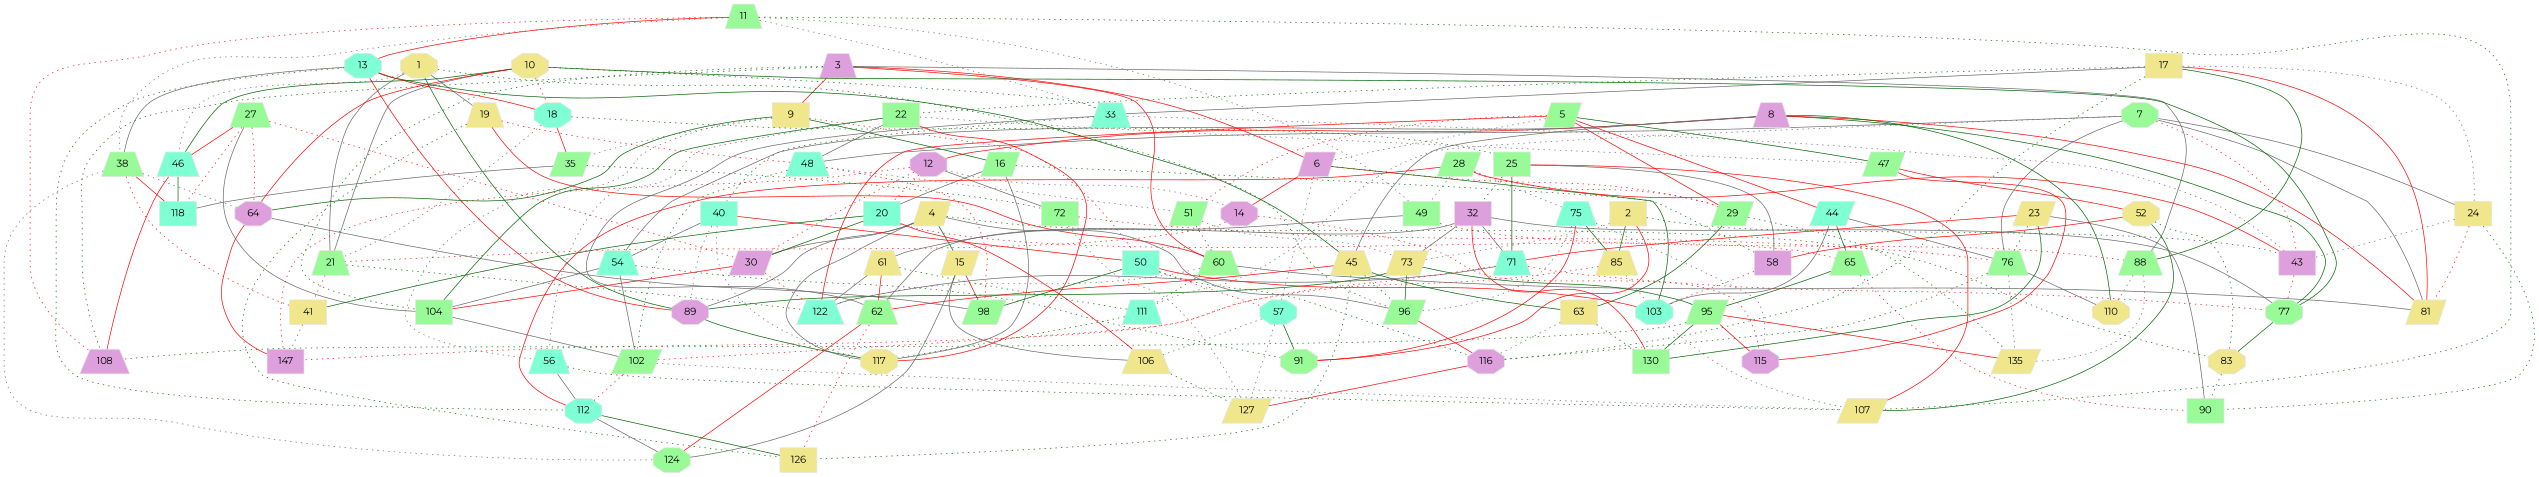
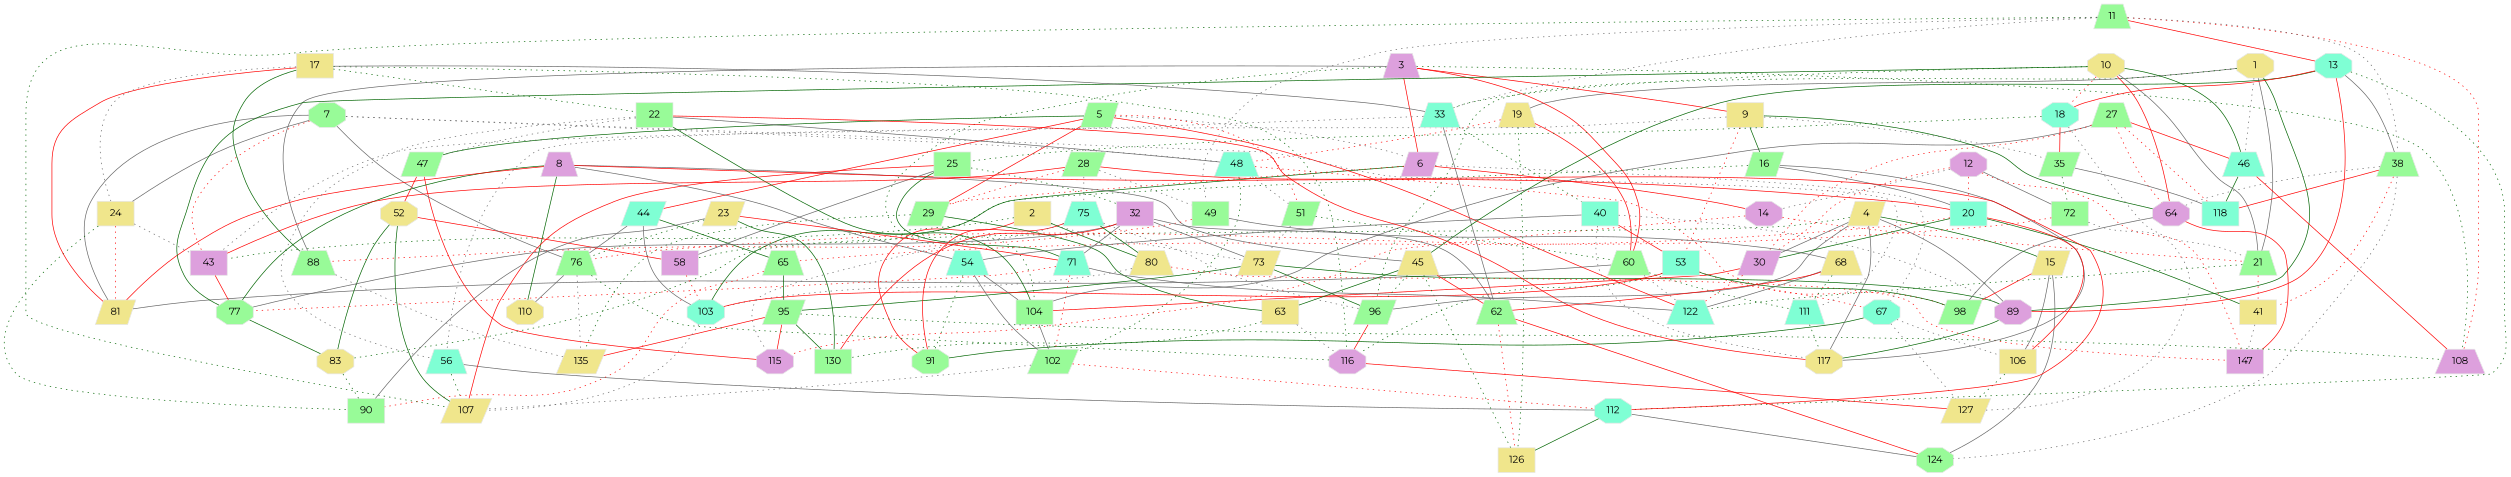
(1350, 131) -> (1159, 180)
(1180, 137) -> (783, 135)
(883, 263) -> (1841, 263)
(1141, 263) -> (1681, 263)
(1617, 263) -> (1152, 263)
(2225, 264) -> (359, 277)
(2126, 287) -> none
(2291, 288) -> (222, 288)
(1278, 312) -> (1881, 312)
(1146, 362) -> (2018, 362)
